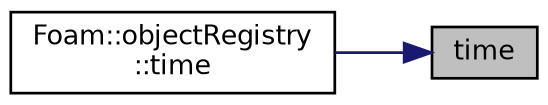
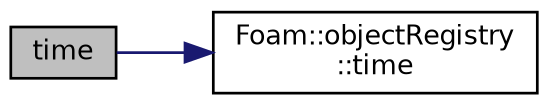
(370, 53) -> (151, 53)
